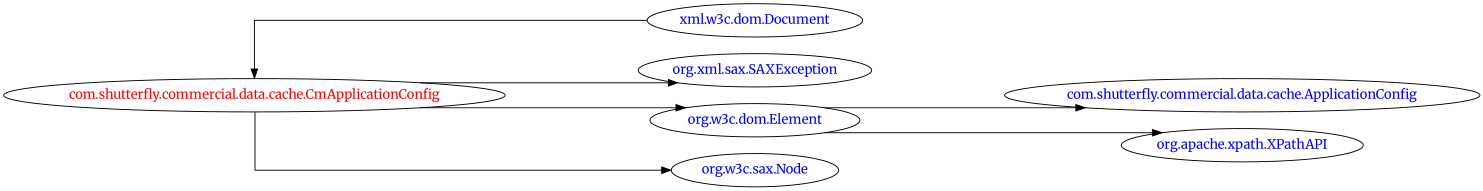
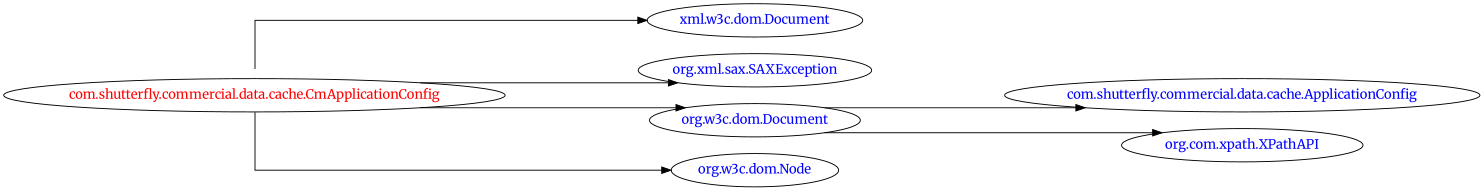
(426, 20) -> (422, 20)
(755, 120) -> (755, 120)
(1242, 145) -> (1242, 145)
(755, 170) -> (755, 170)
